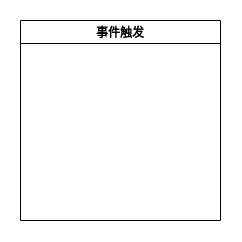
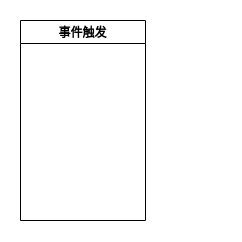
(121, 121) -> (83, 121)
